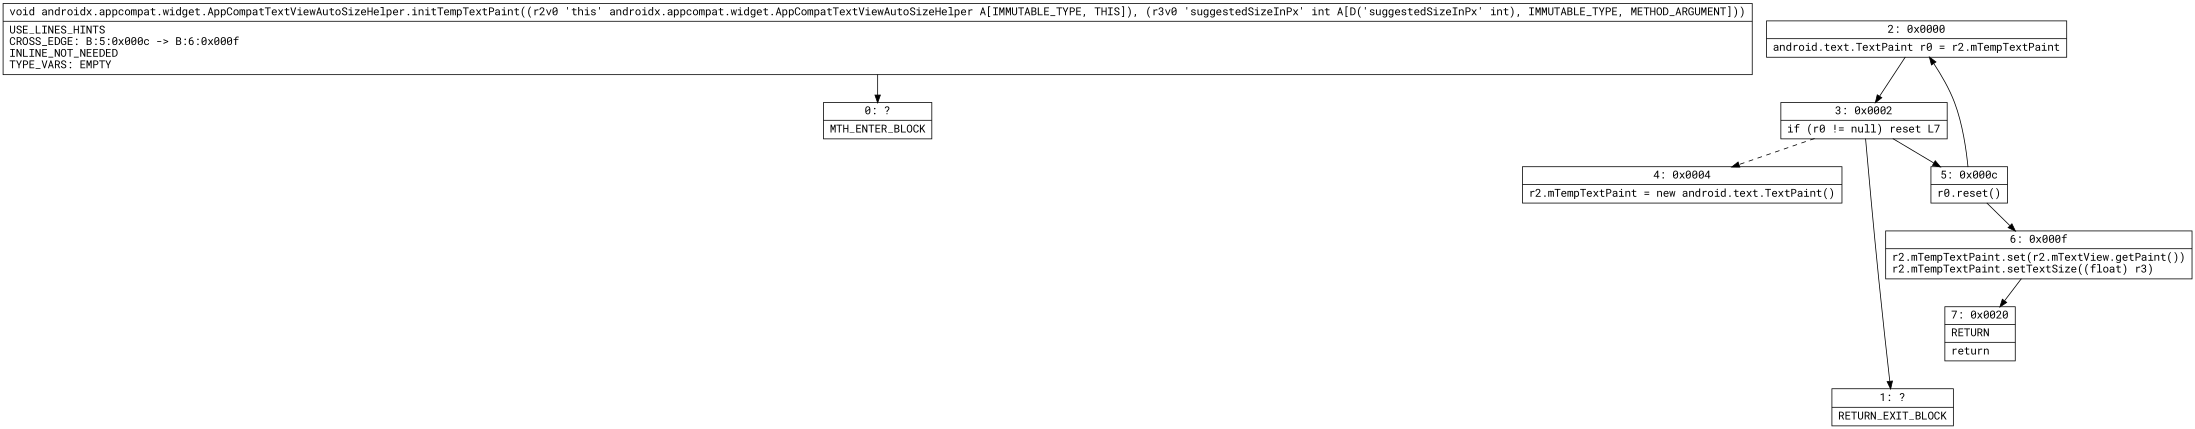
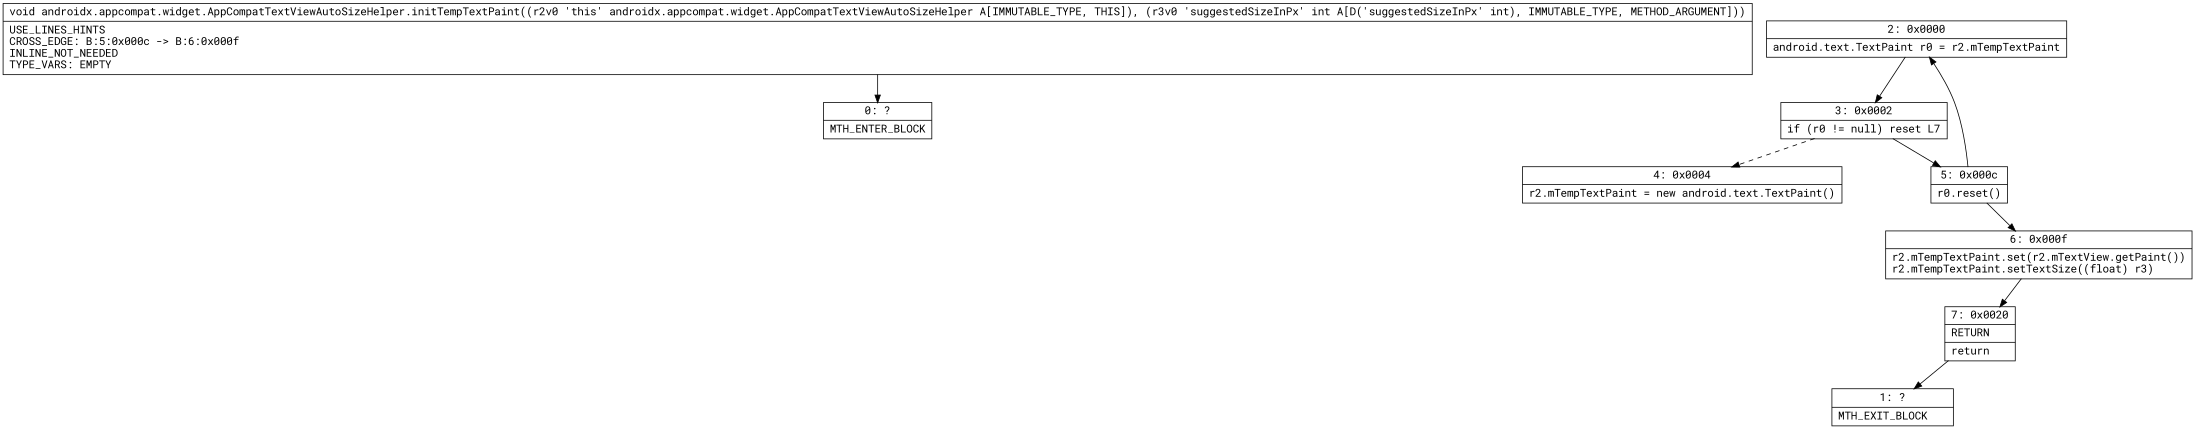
(1877, 260) -> (1934, 372)
(1893, 416) -> (1883, 416)
